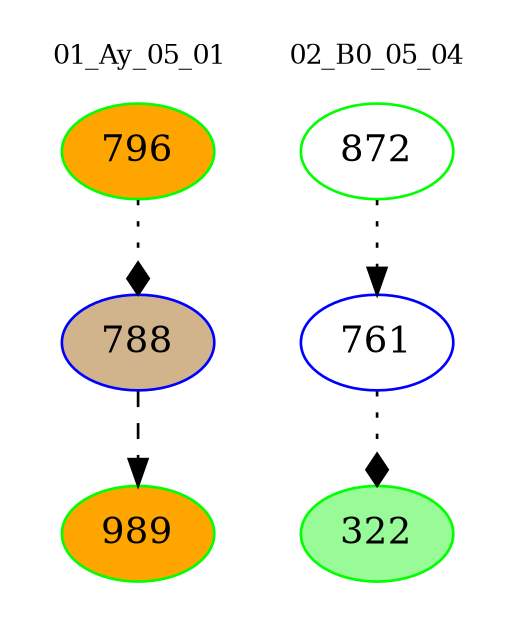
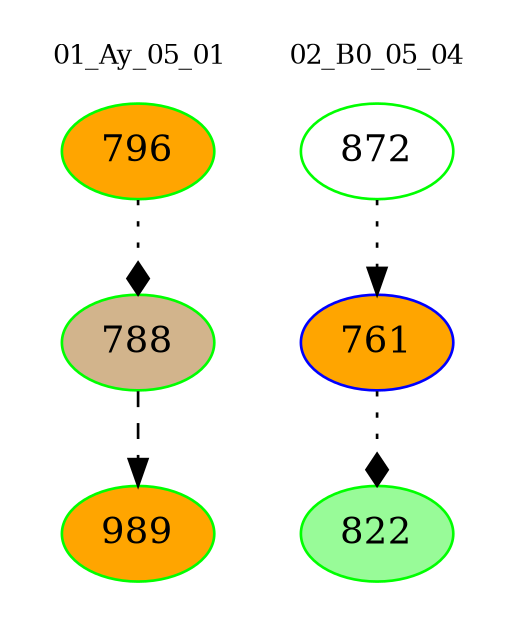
(138, 343) -> (138, 343)
(377, 343) -> (377, 343)
(377, 534) -> (377, 534)
